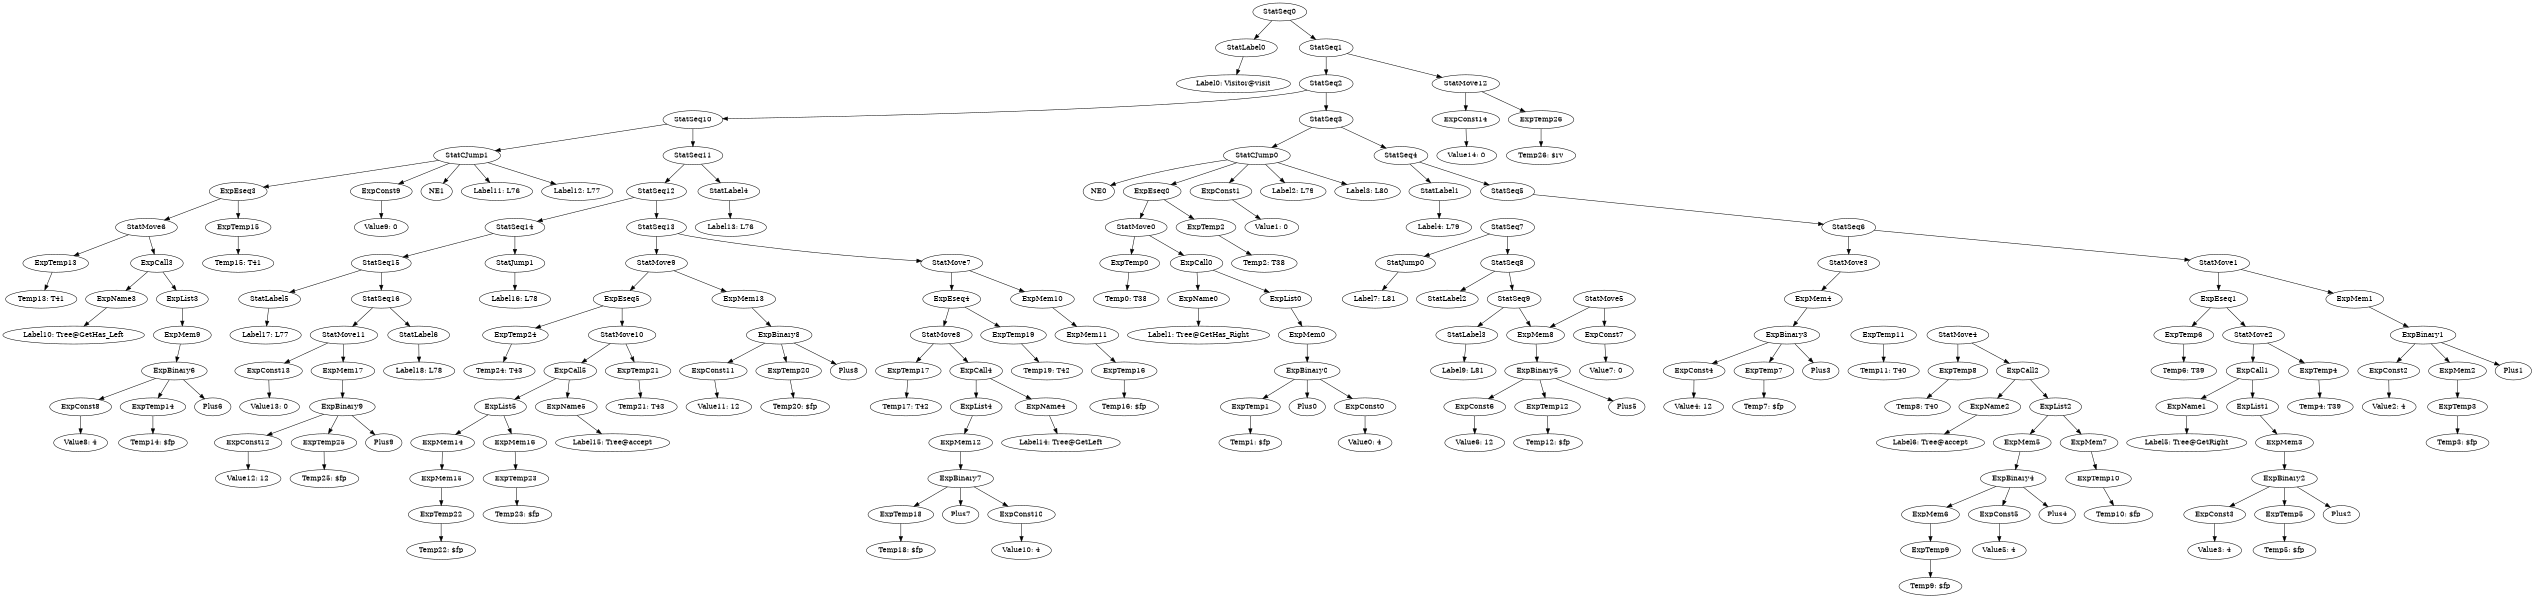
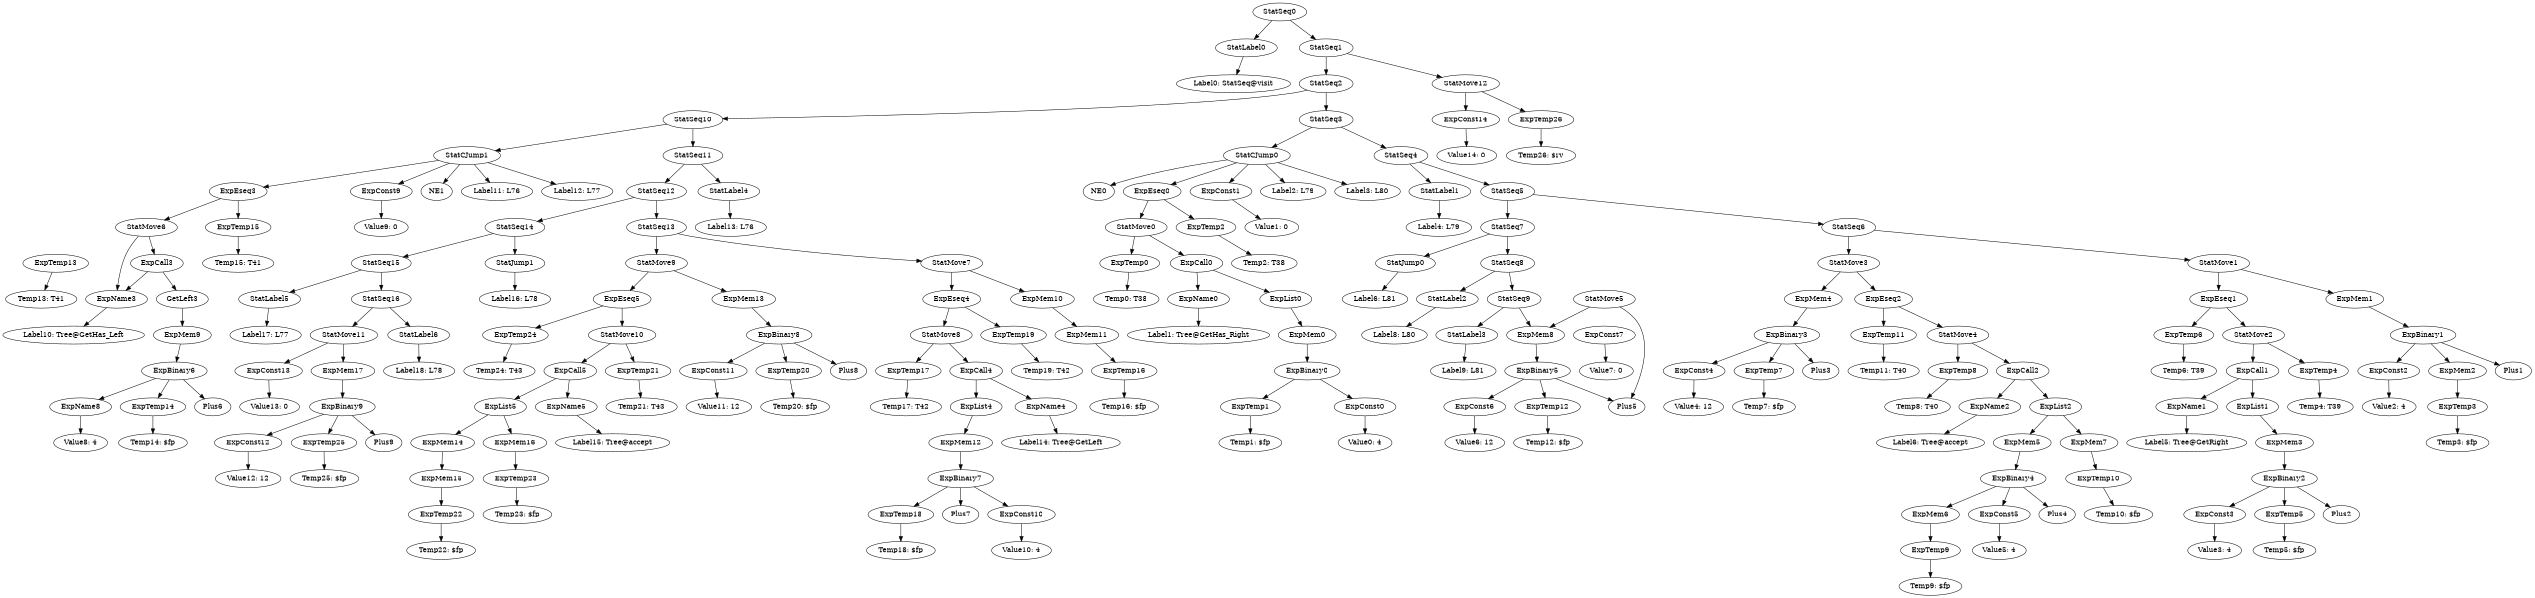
(1233, 84) -> (1233, 84)
none -> (1508, 207)
(104, 244) -> (124, 259)
(182, 299) -> (182, 299)
(1375, 299) -> (1375, 299)
none -> (1884, 299)
(1604, 315) -> (1645, 346)
none -> (1394, 335)
(81, 407) -> (81, 407)
(1307, 407) -> none
